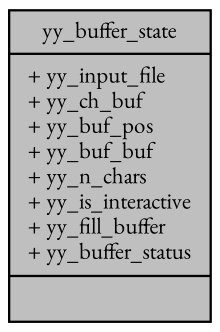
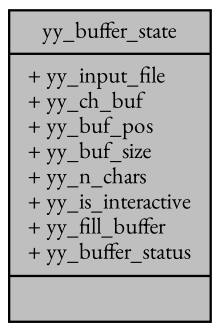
(90, 151) -> (90, 151)
